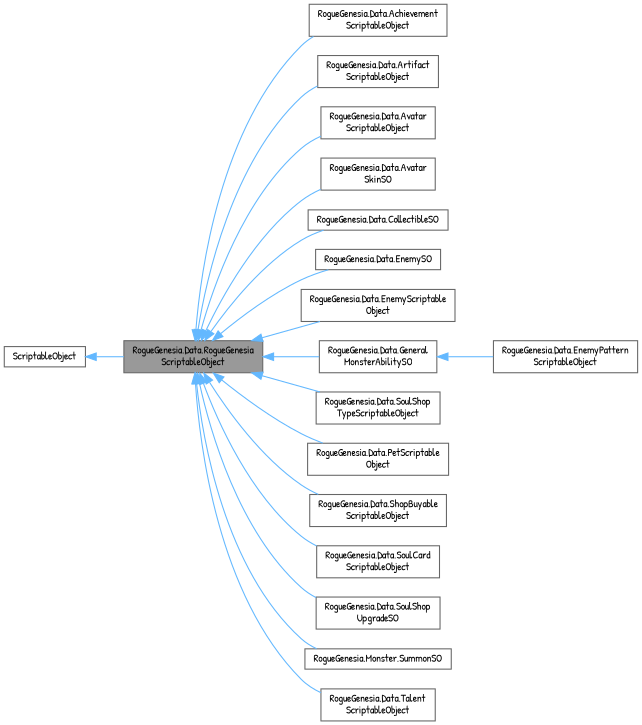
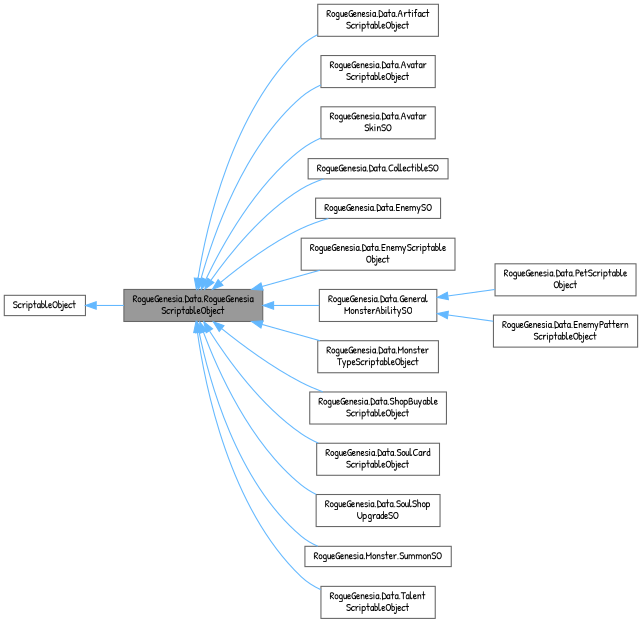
(378, 20) -> none
(378, 408) -> (378, 357)
(270, 415) -> (472, 293)
